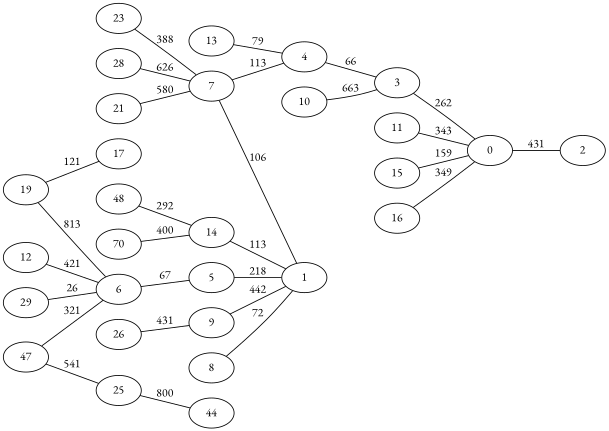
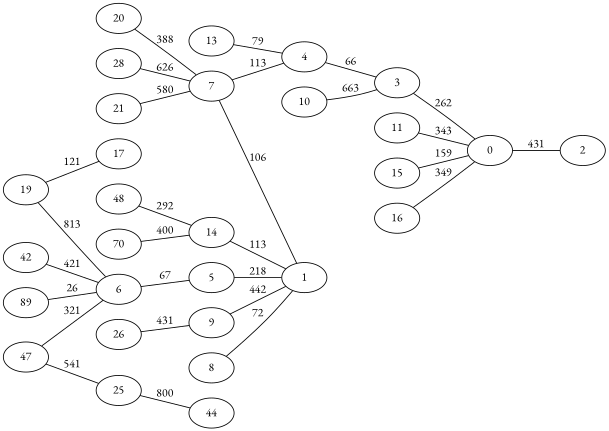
(119, 18) -> (119, 18)
(26, 258) -> (26, 258)
(26, 303) -> (26, 303)
